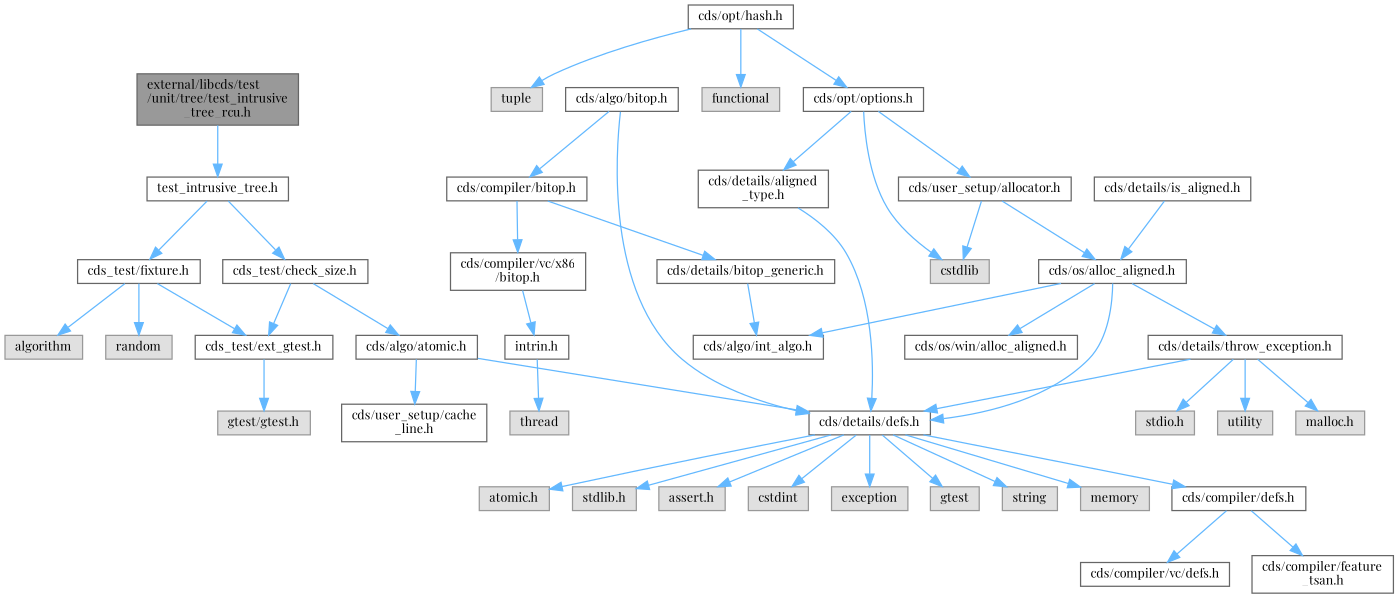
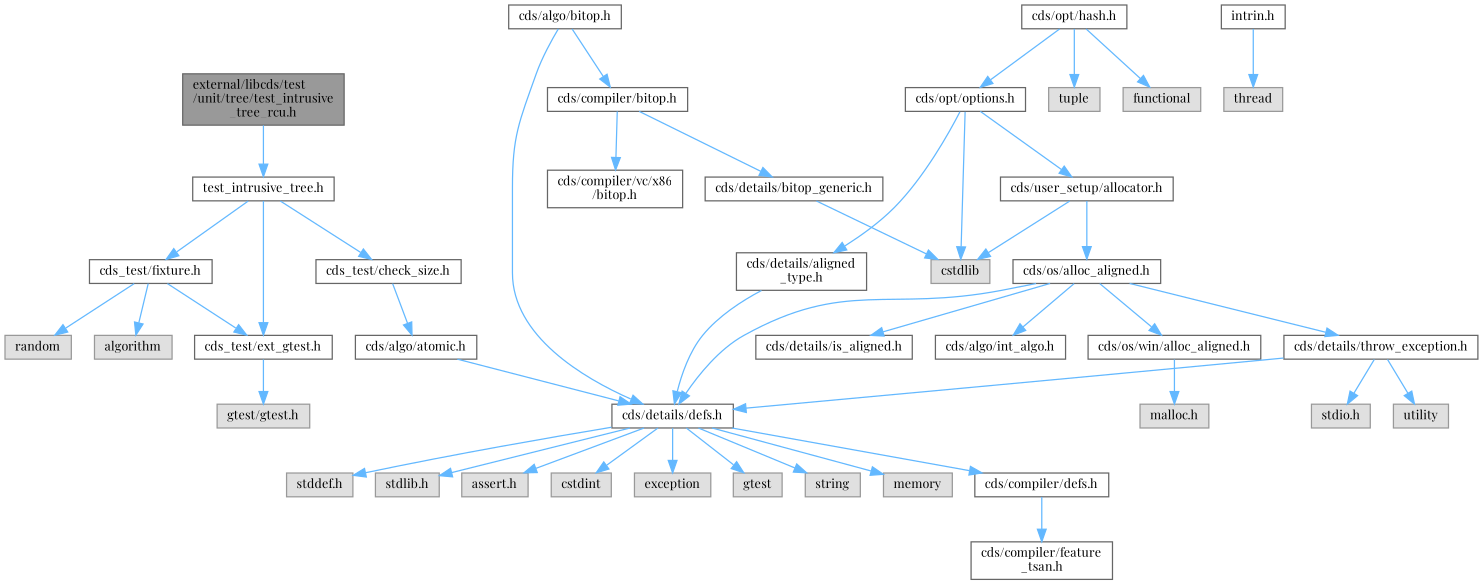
(1146, 225) -> (967, 308)
(751, 303) -> (863, 224)
(282, 304) -> (263, 262)
(527, 307) -> none
(1283, 381) -> (1174, 376)
(414, 423) -> none
(514, 499) -> (320, 485)
(1155, 574) -> none
